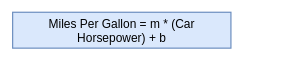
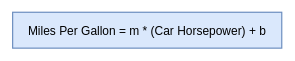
(122, 30) -> (147, 30)
